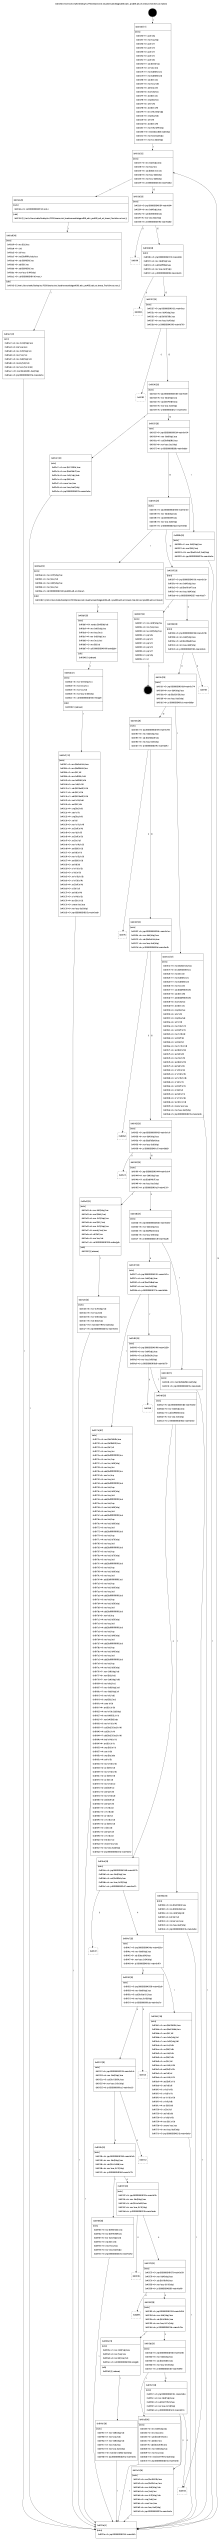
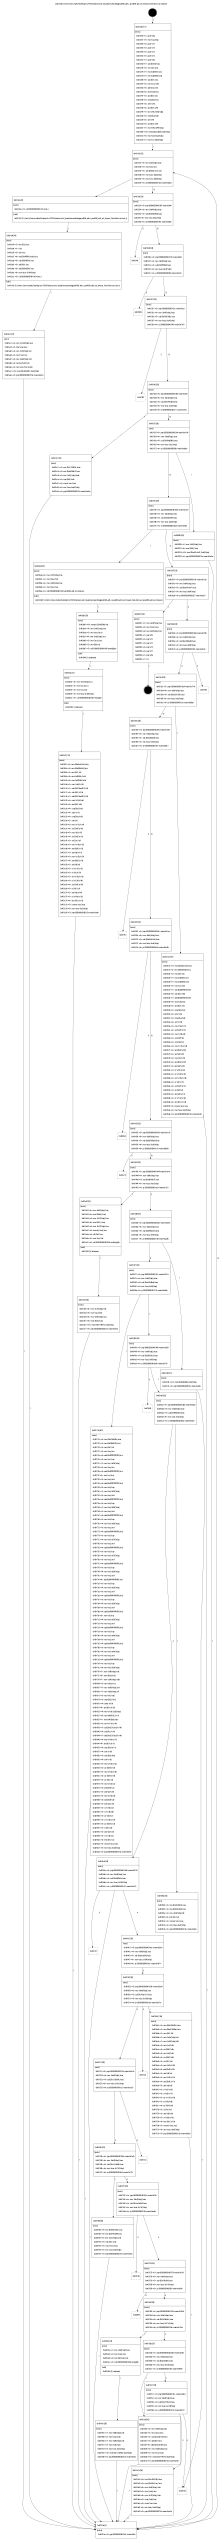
(170, 1989) -> (149, 2009)
(196, 2252) -> (90, 2206)
